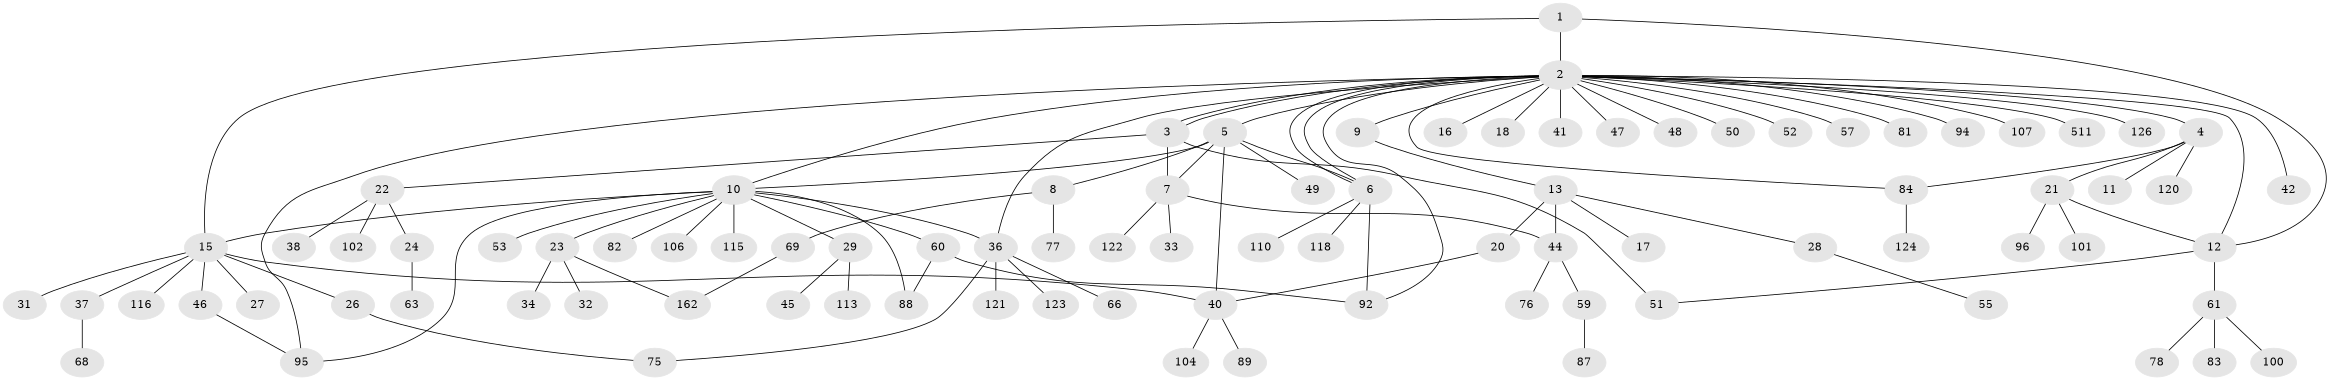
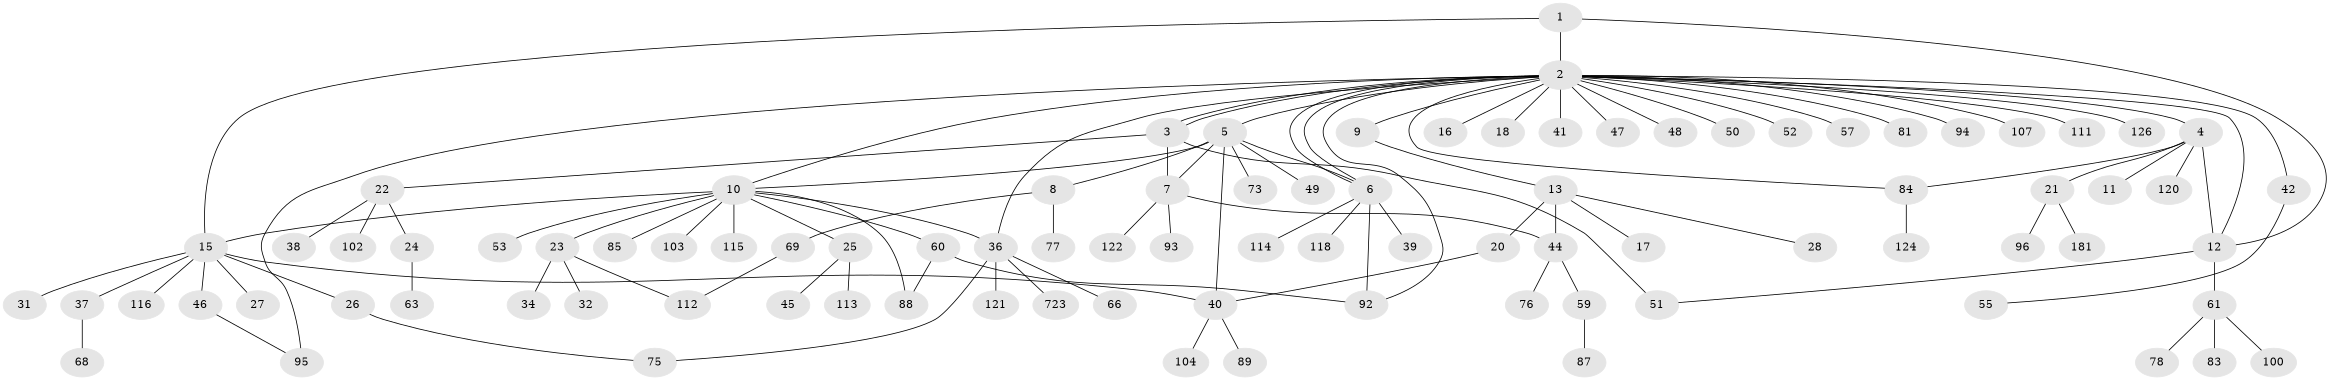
(2082, 133) -> (2082, 133)
none -> (1255, 190)
(2131, 222) -> (2208, 190)
(482, 227) -> none
(615, 248) -> (615, 248)
(674, 248) -> (674, 248)
(851, 248) -> (851, 248)
(1172, 248) -> (1172, 248)
(1261, 248) -> (1261, 248)
none -> (1410, 248)
(2082, 248) -> (2082, 248)
(1901, 276) -> (2163, 286)
(688, 305) -> (688, 305)
(1056, 305) -> (1056, 305)
